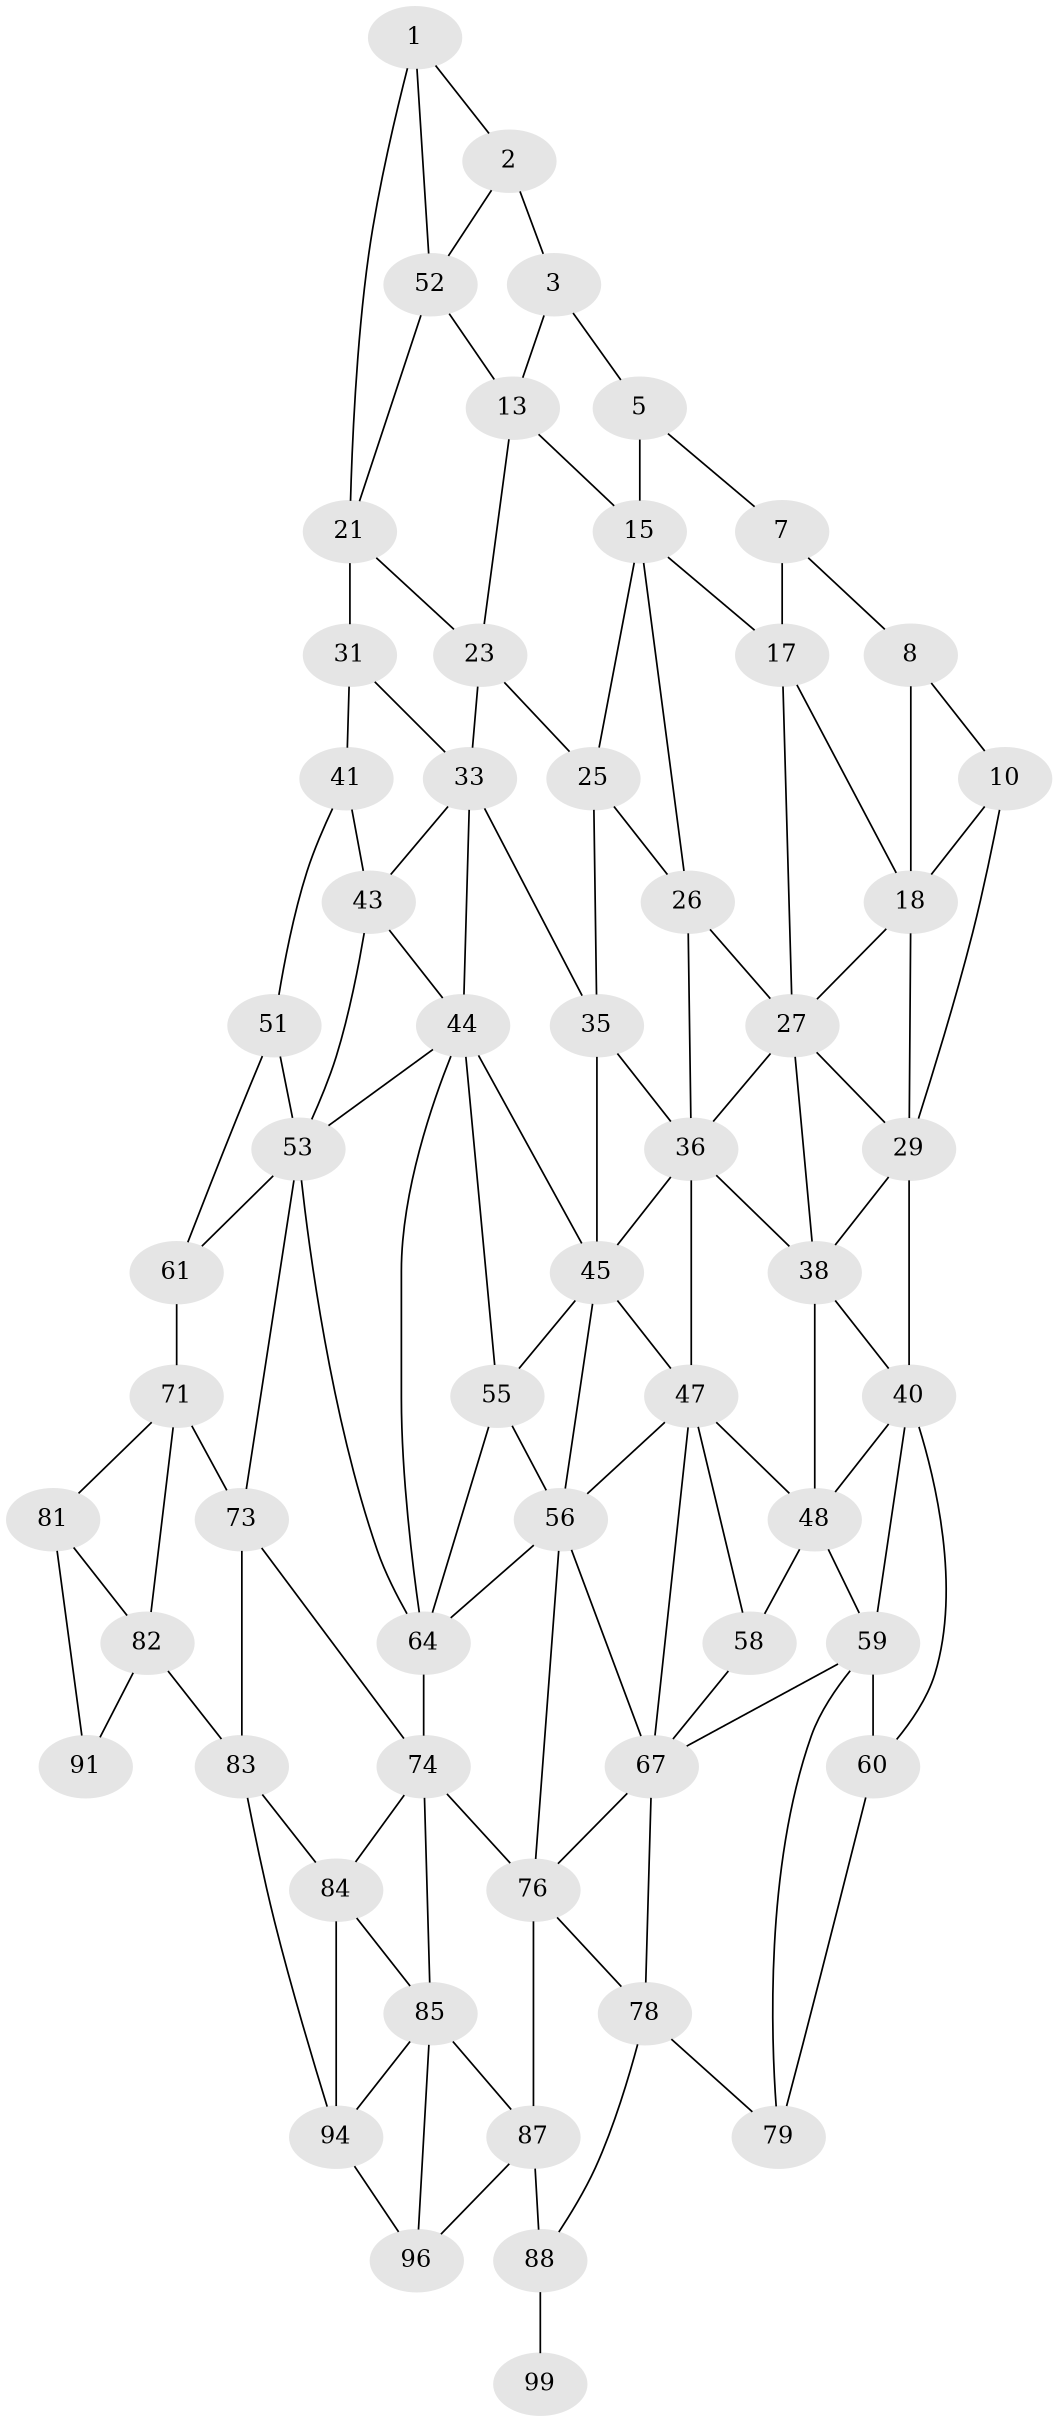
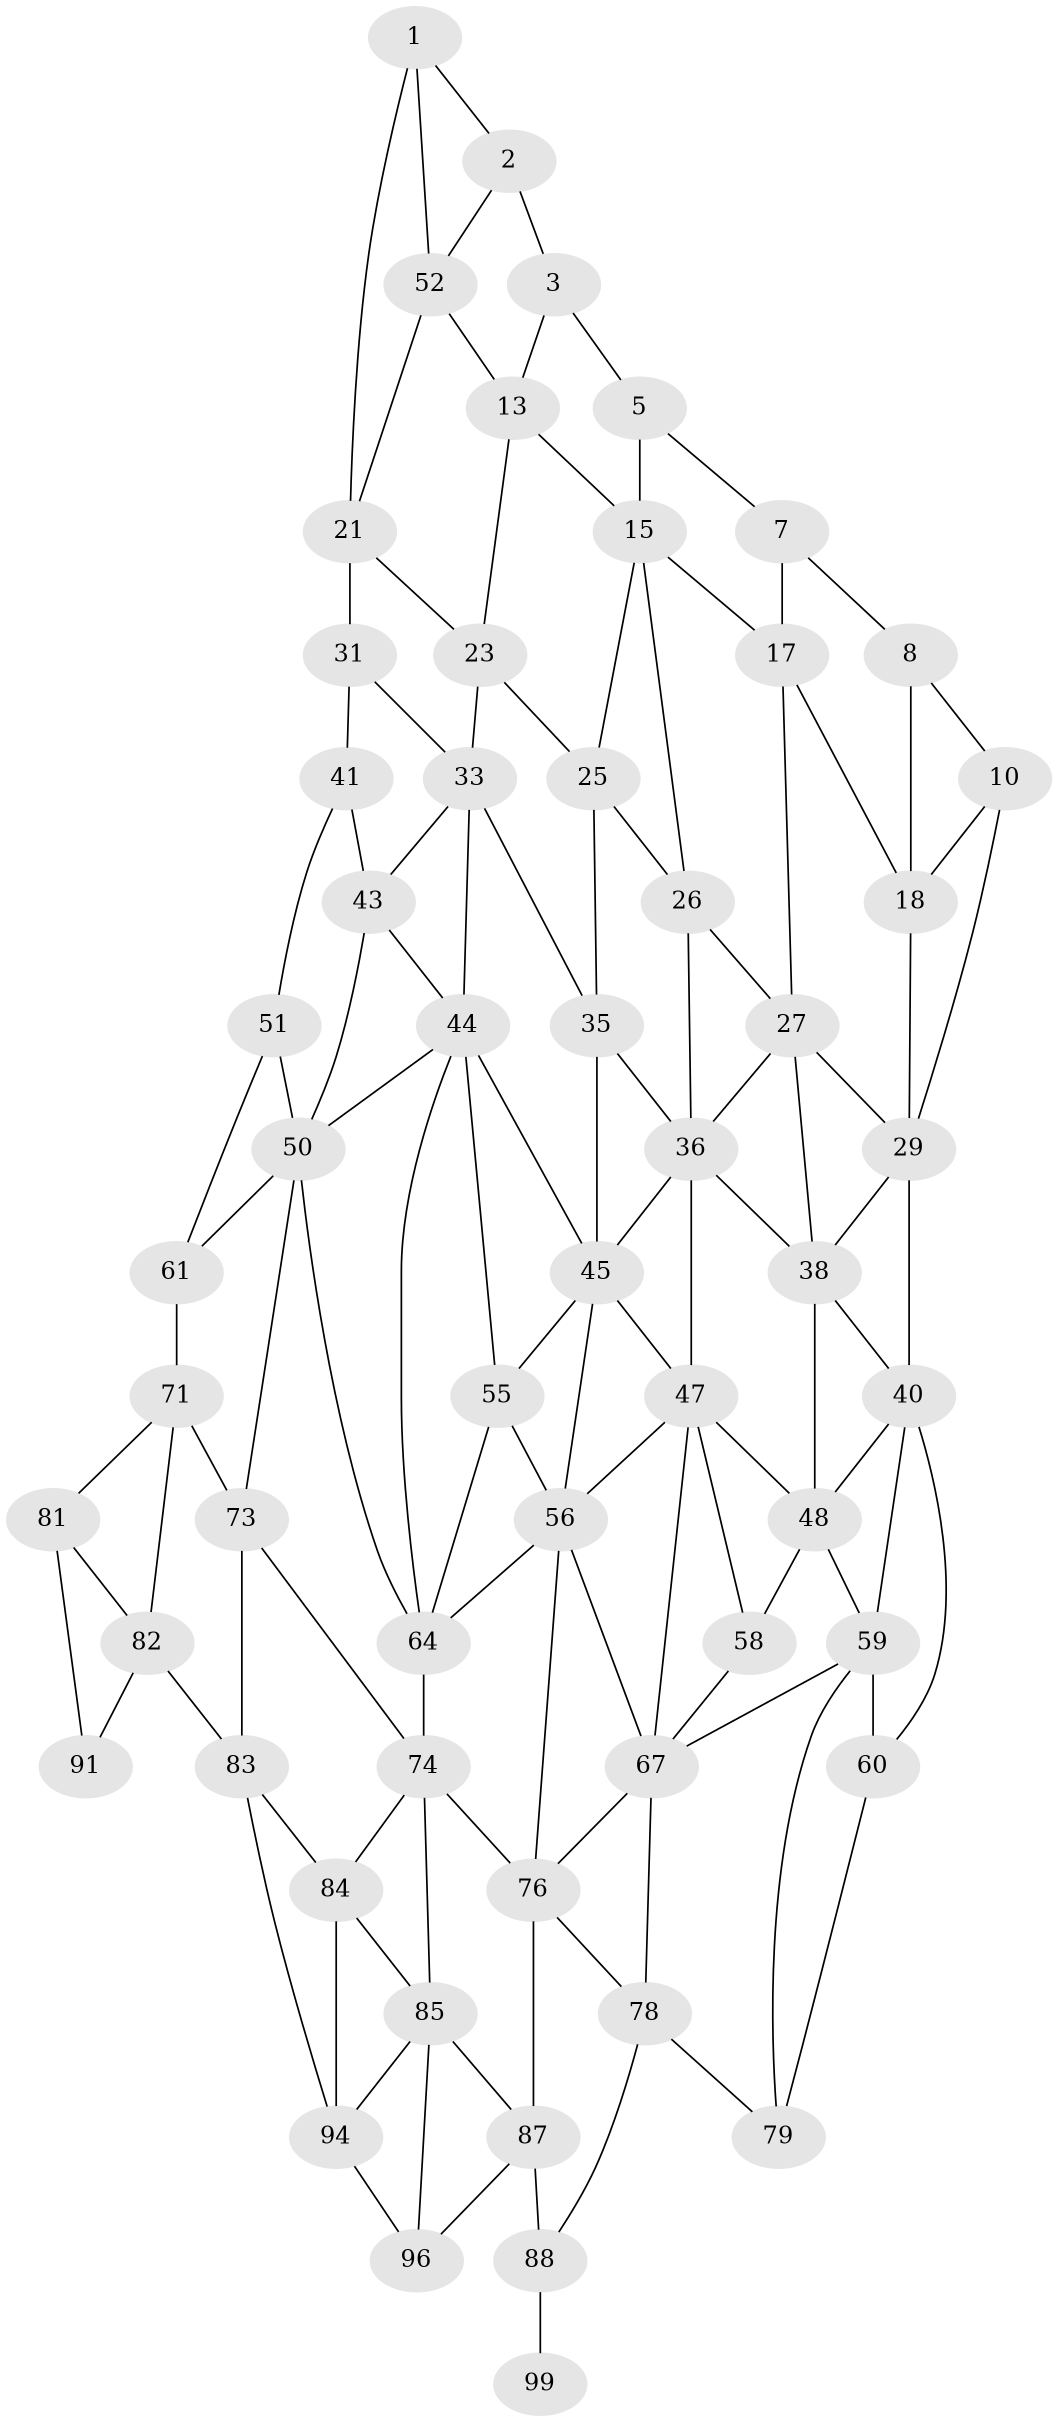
(852, 964) -> none
(298, 1149) -> (298, 1149)
